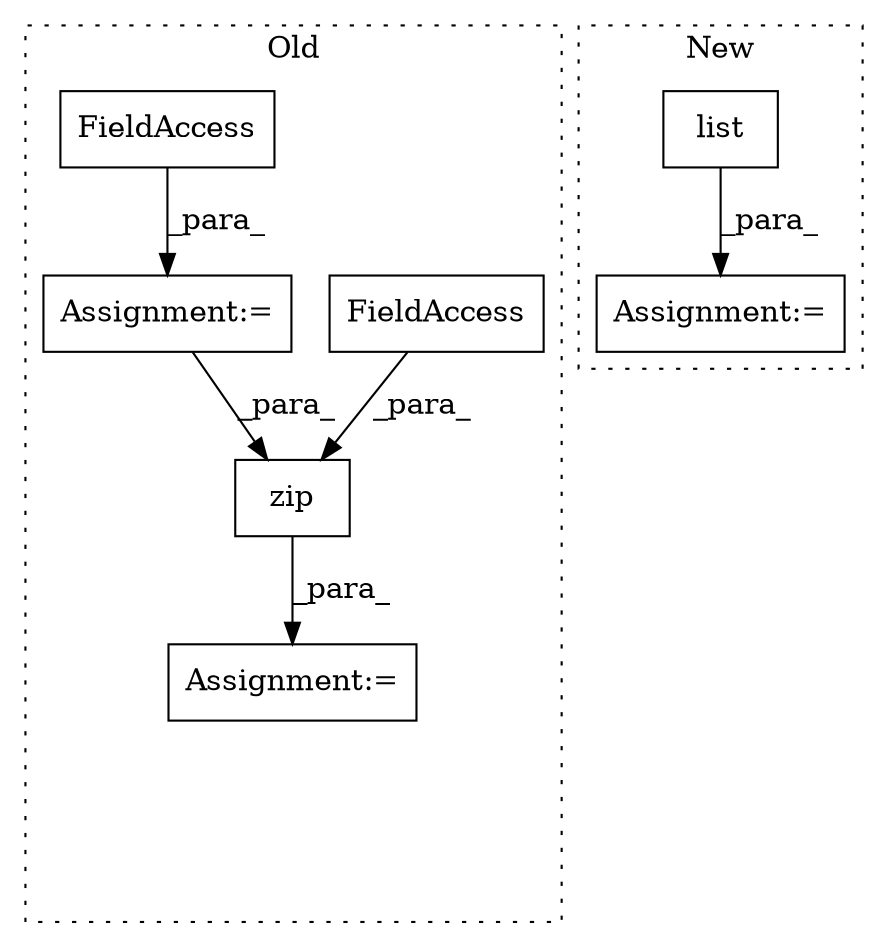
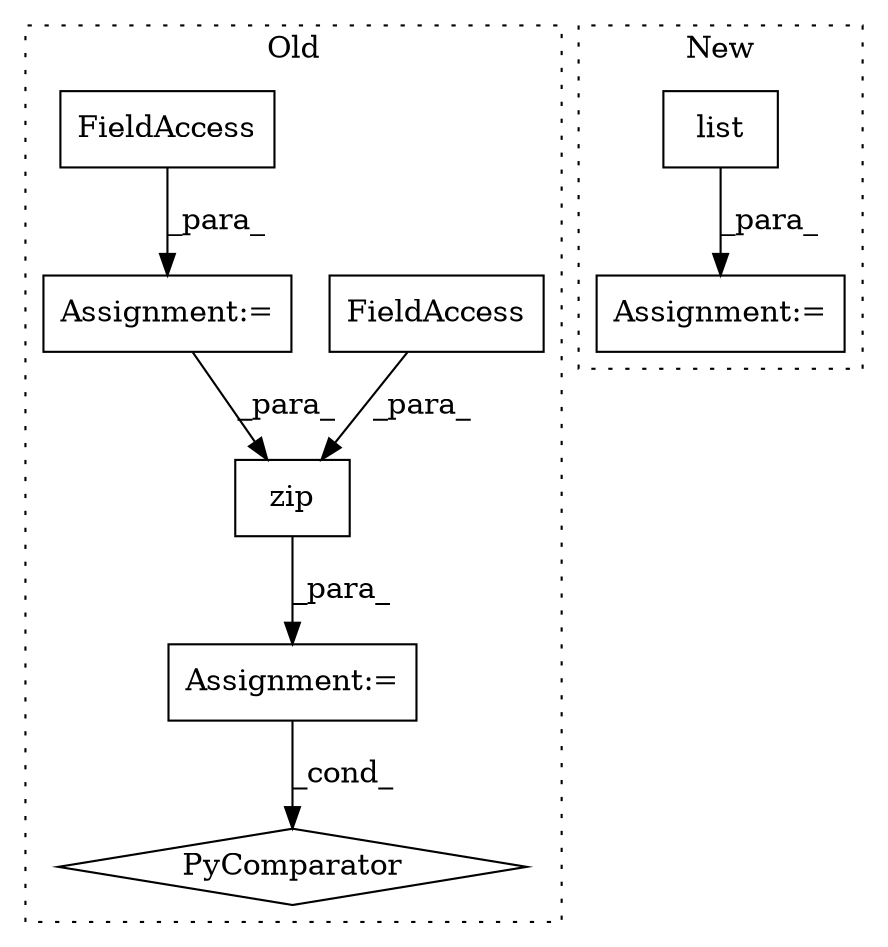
none -> (292, 867)
